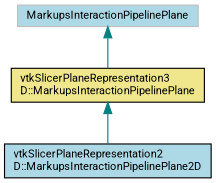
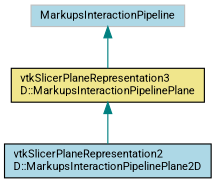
(108, 16) -> (108, 16)
